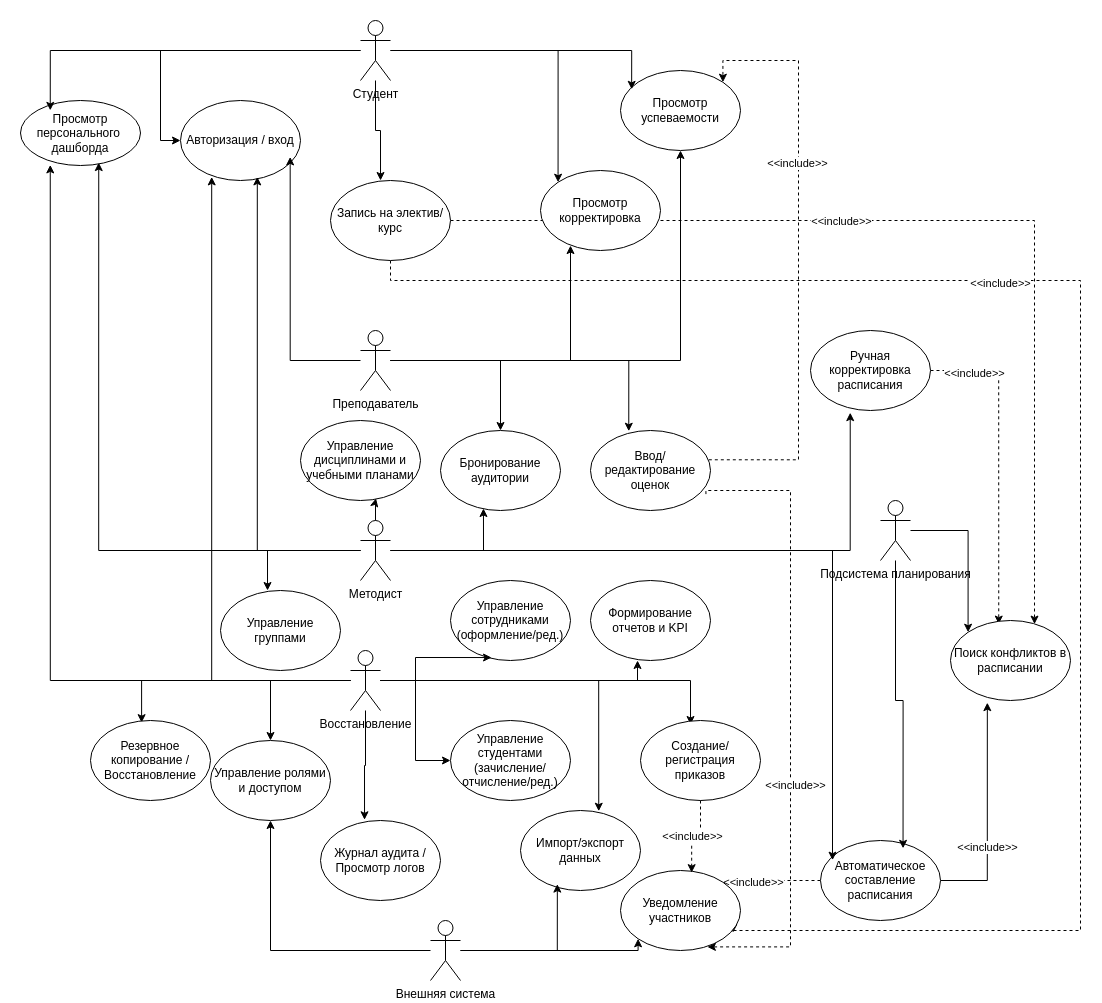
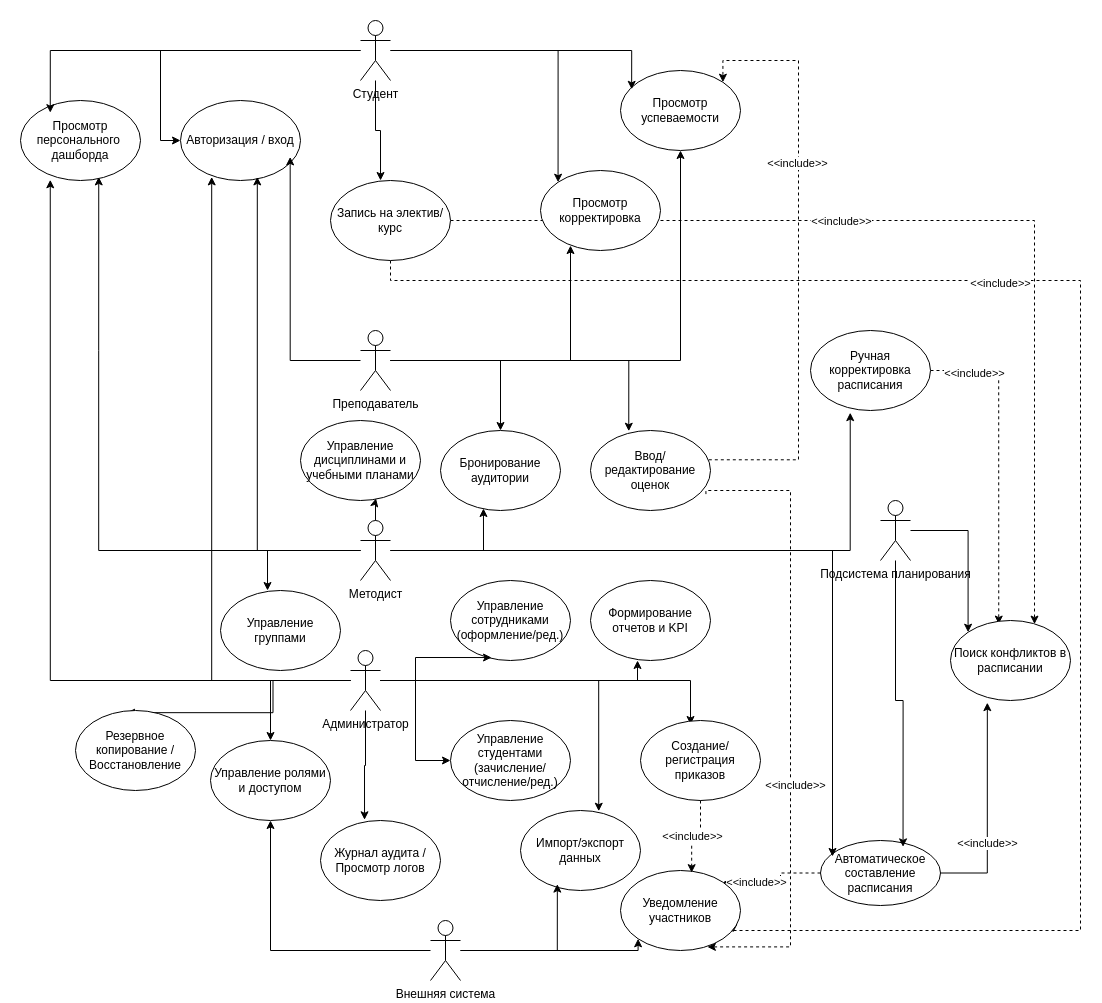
(81, 133) -> (81, 141)
(366, 725) -> (366, 725)
(151, 761) -> (136, 751)
(881, 881) -> (881, 873)
